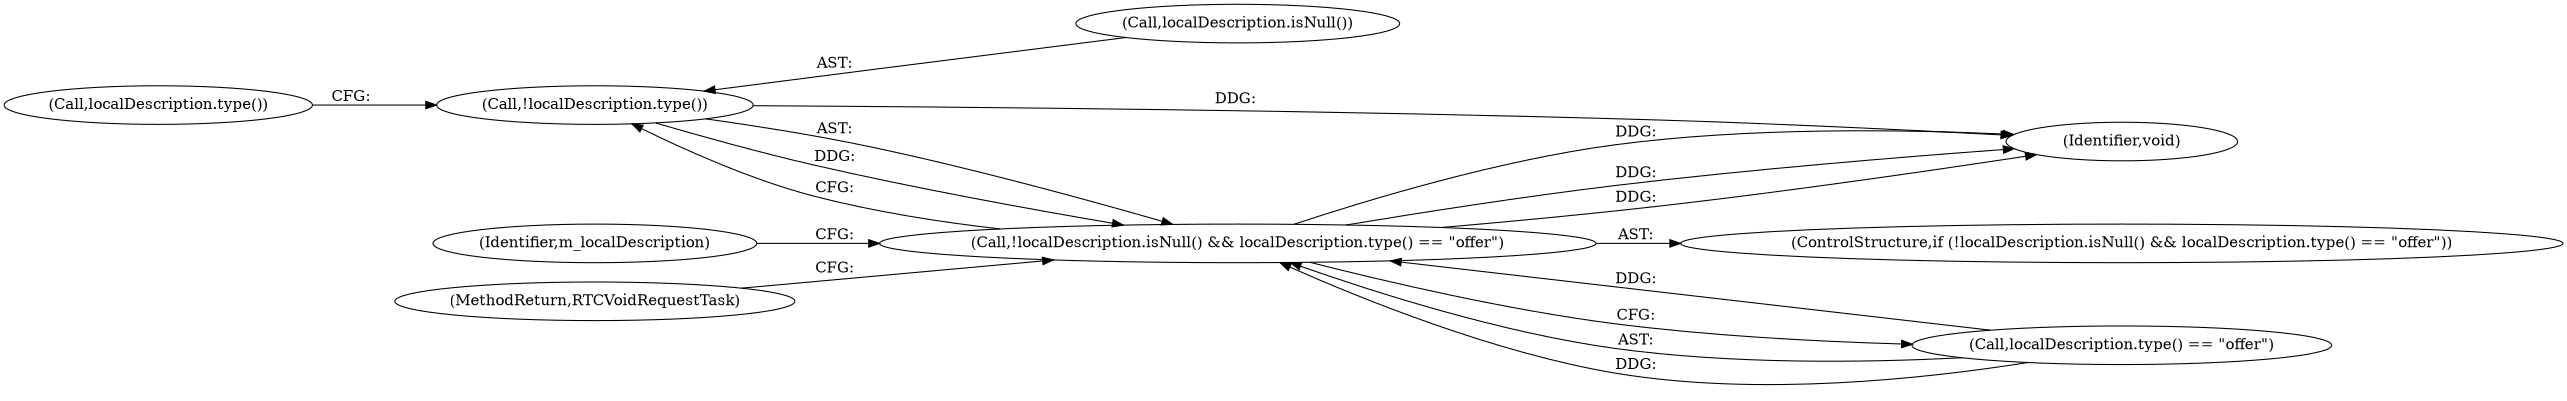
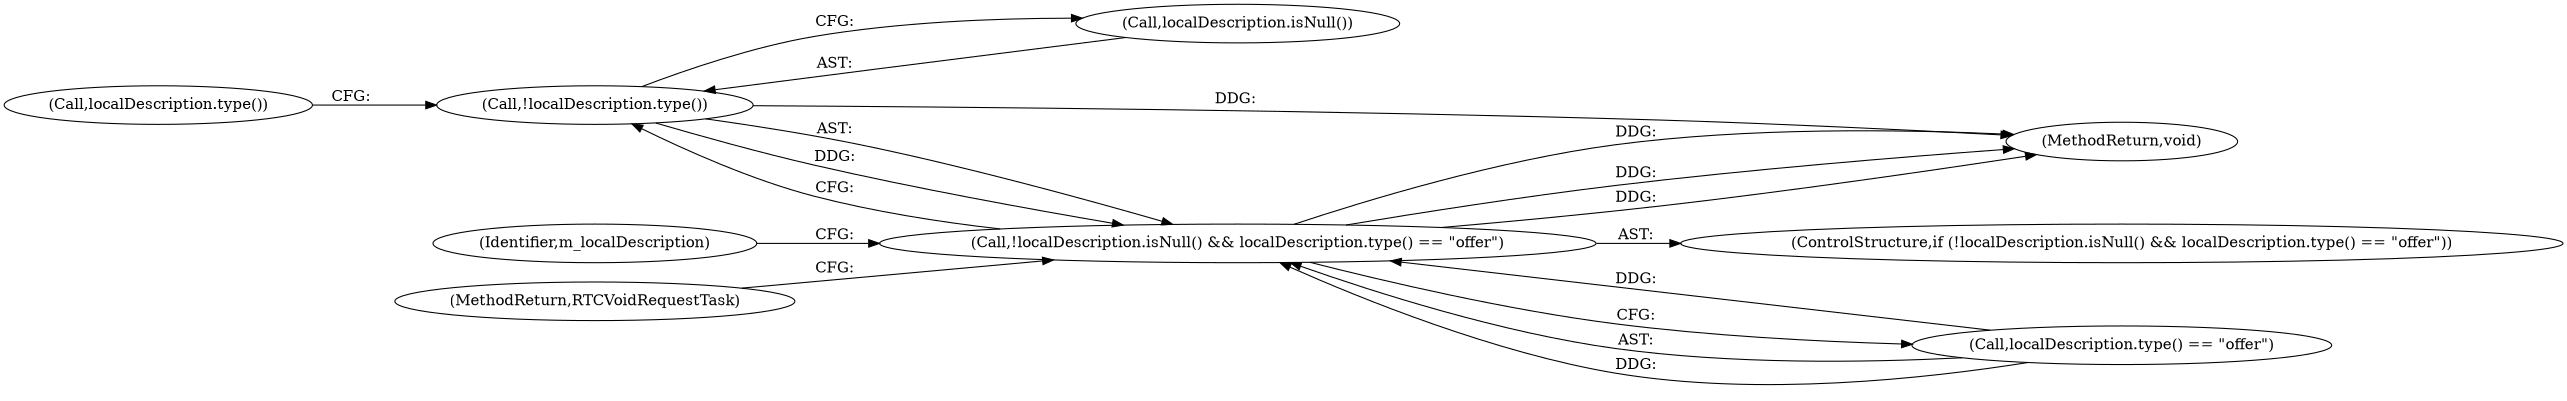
none -> (853, 31)
(2122, 142) -> (2122, 142)
